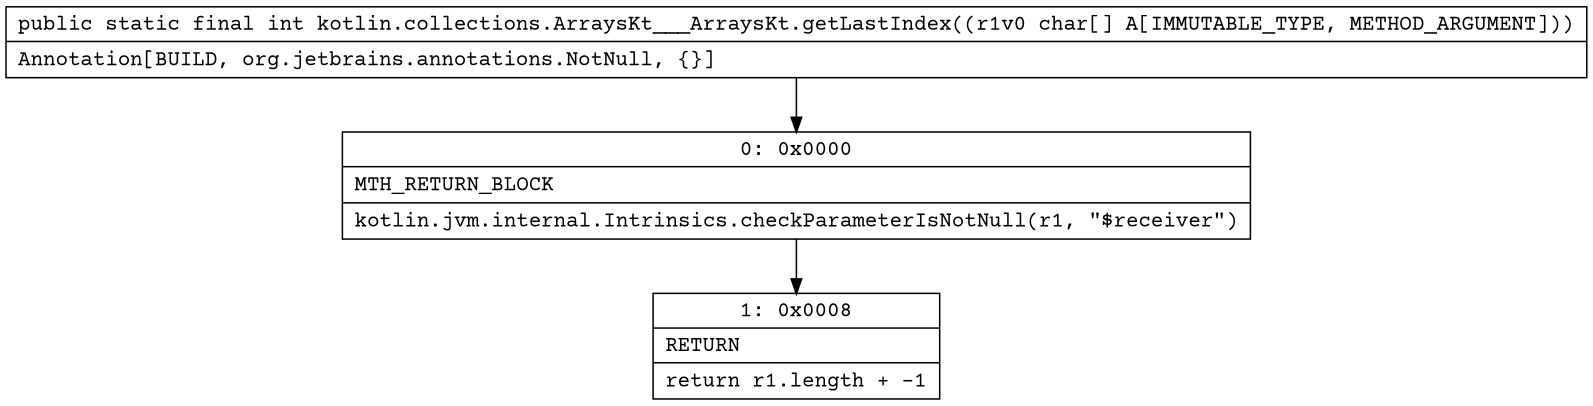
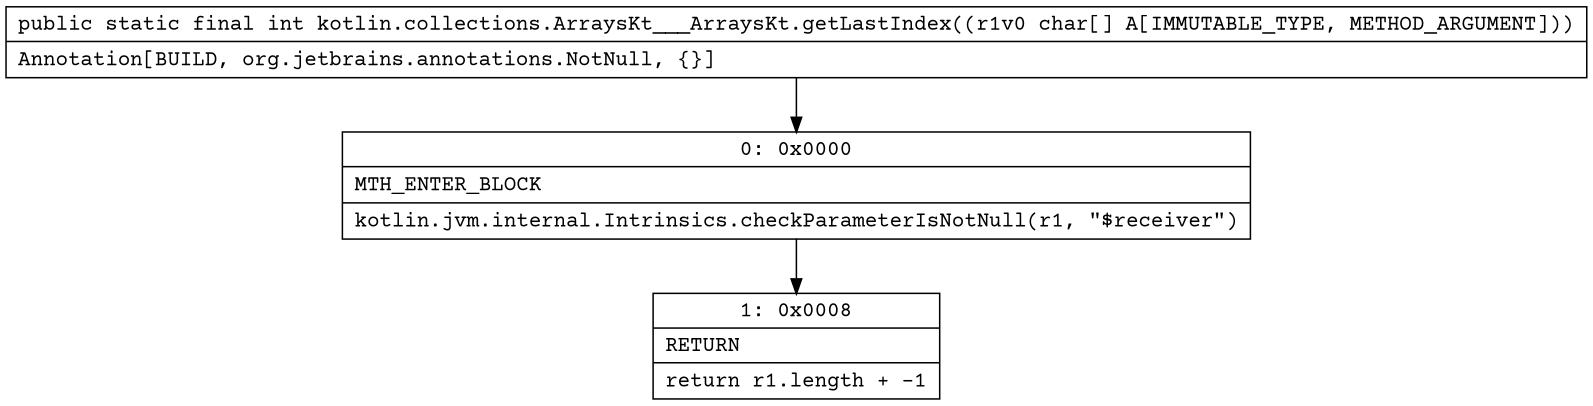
(455, 184) -> (448, 184)
